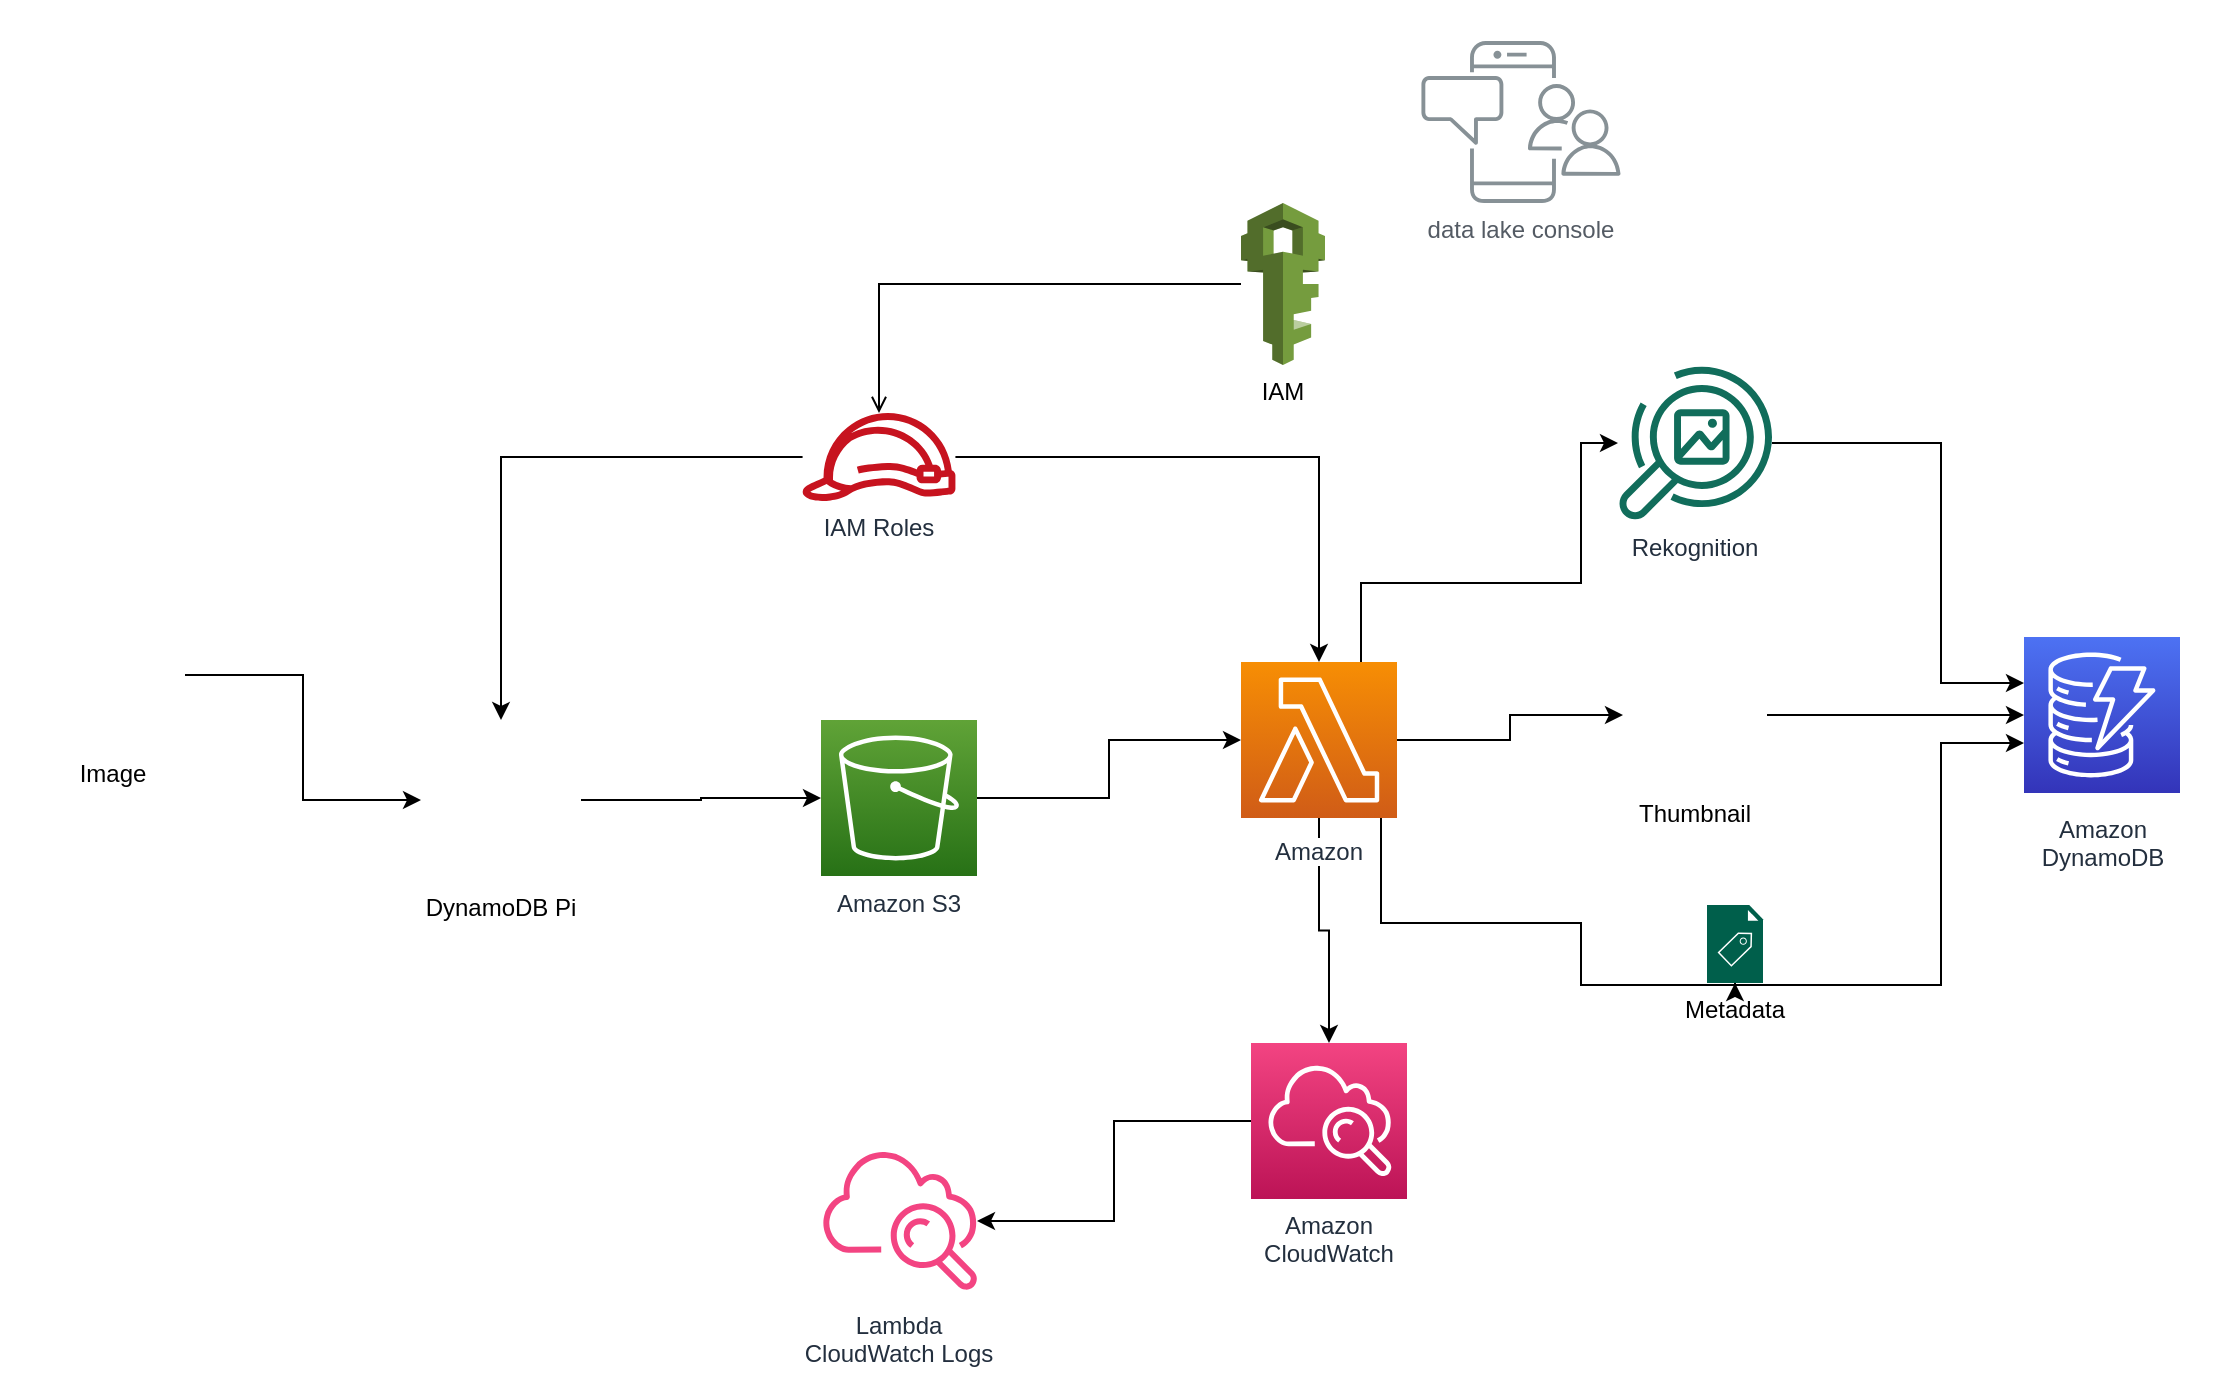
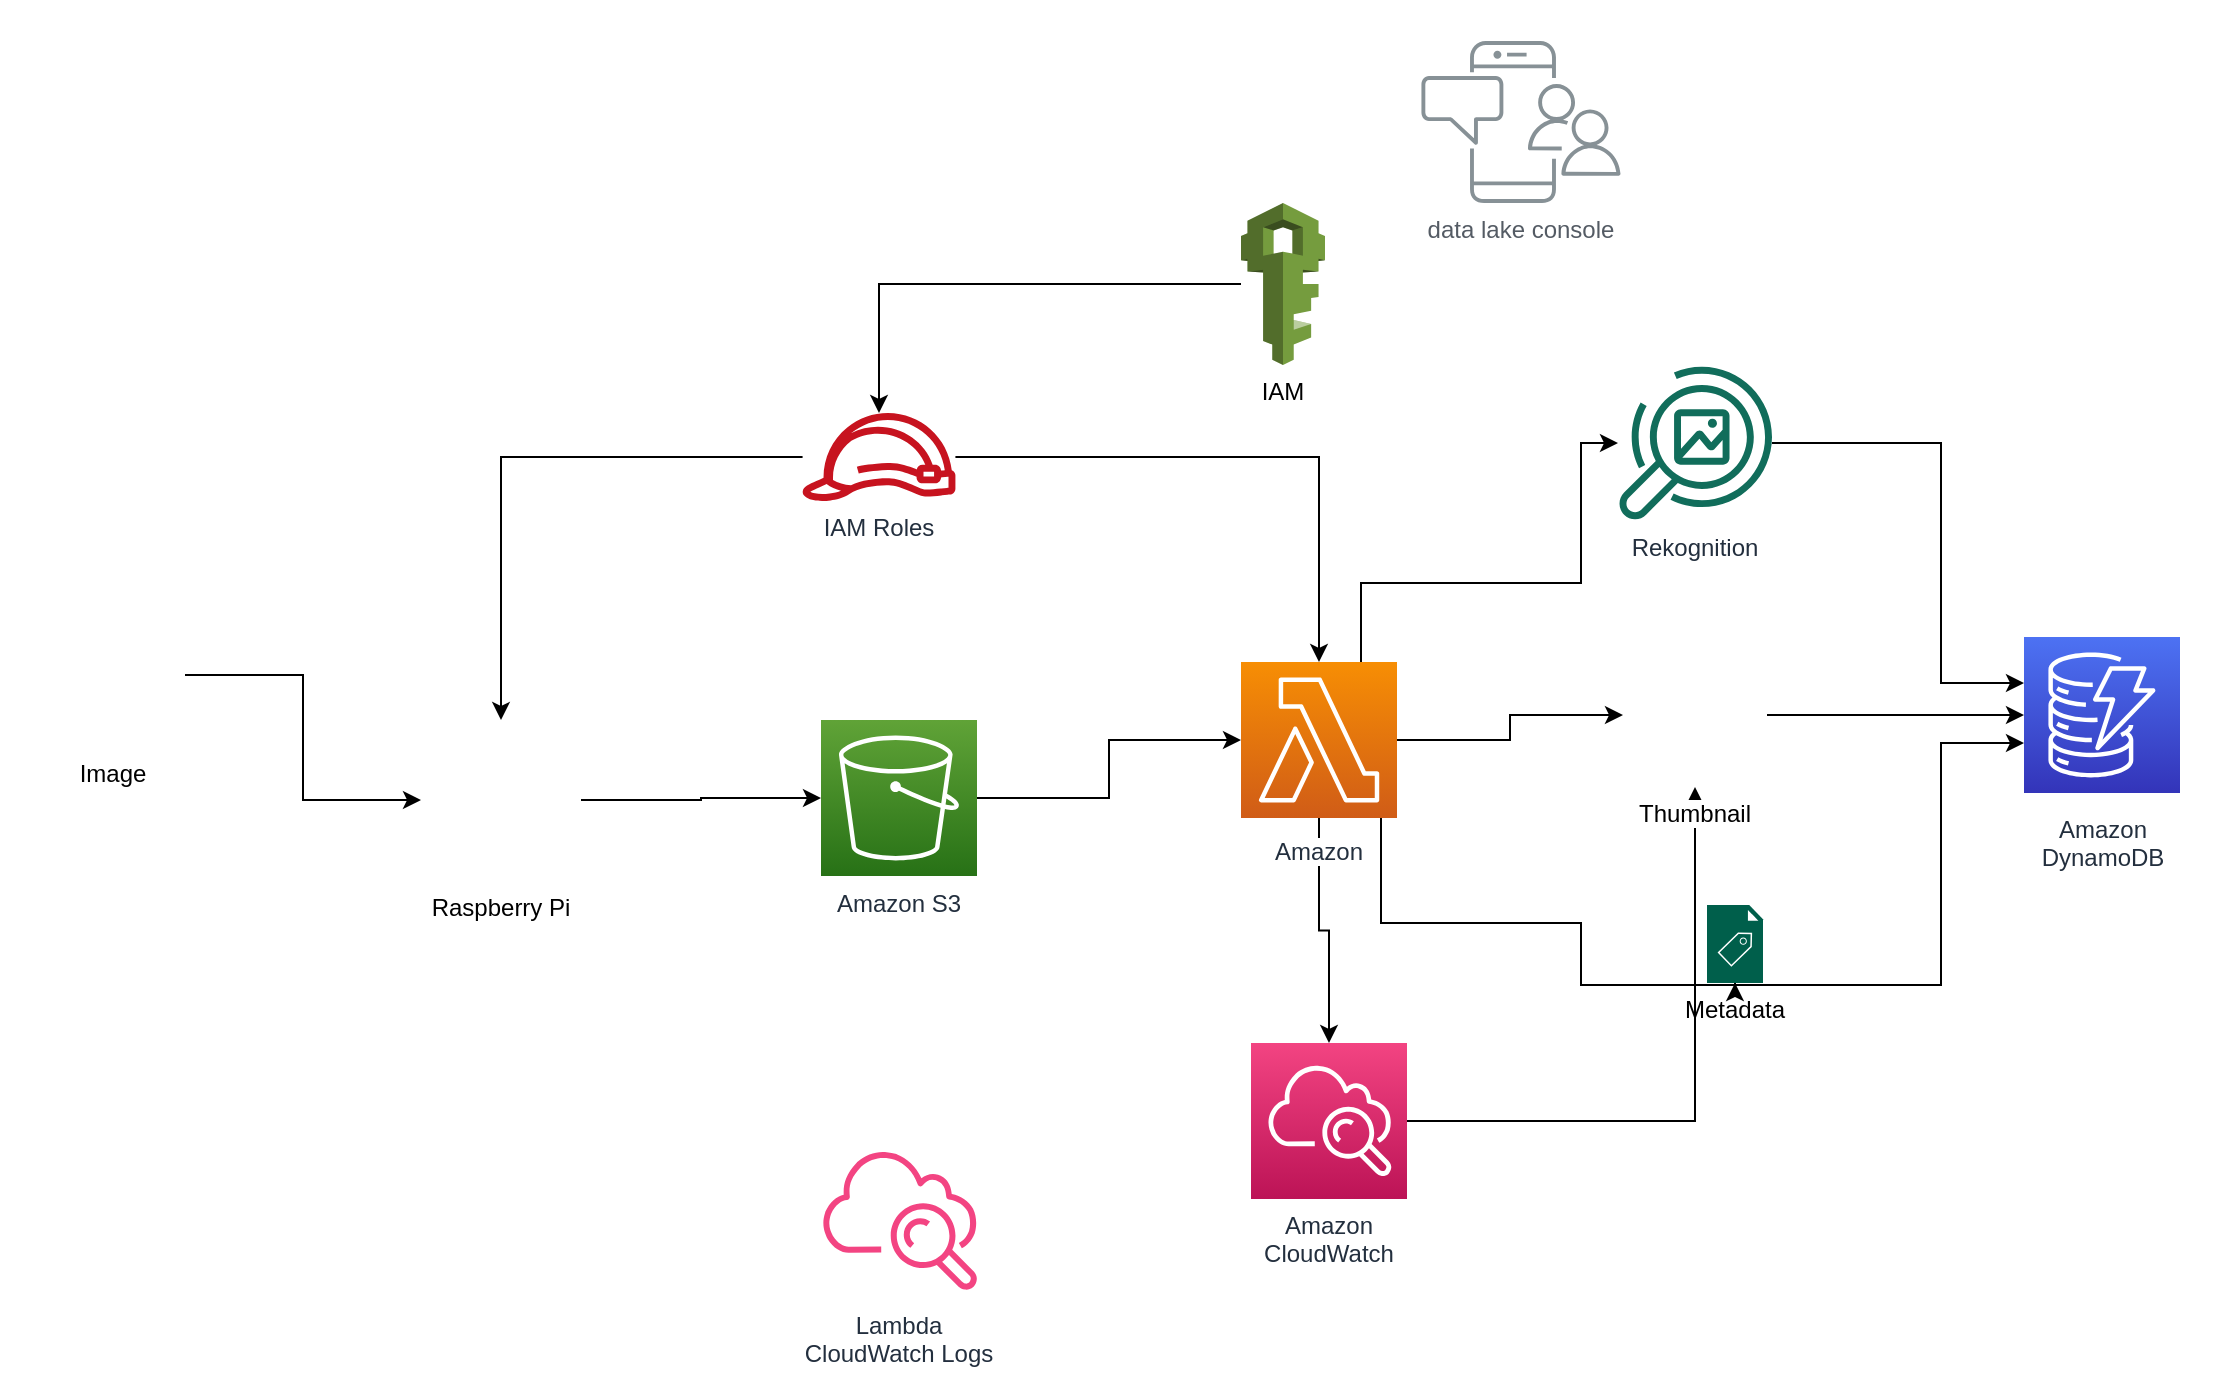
(879, 400) -> (879, 398)
(502, 909) -> (502, 909)
(1114, 1164) -> (1695, 1118)
